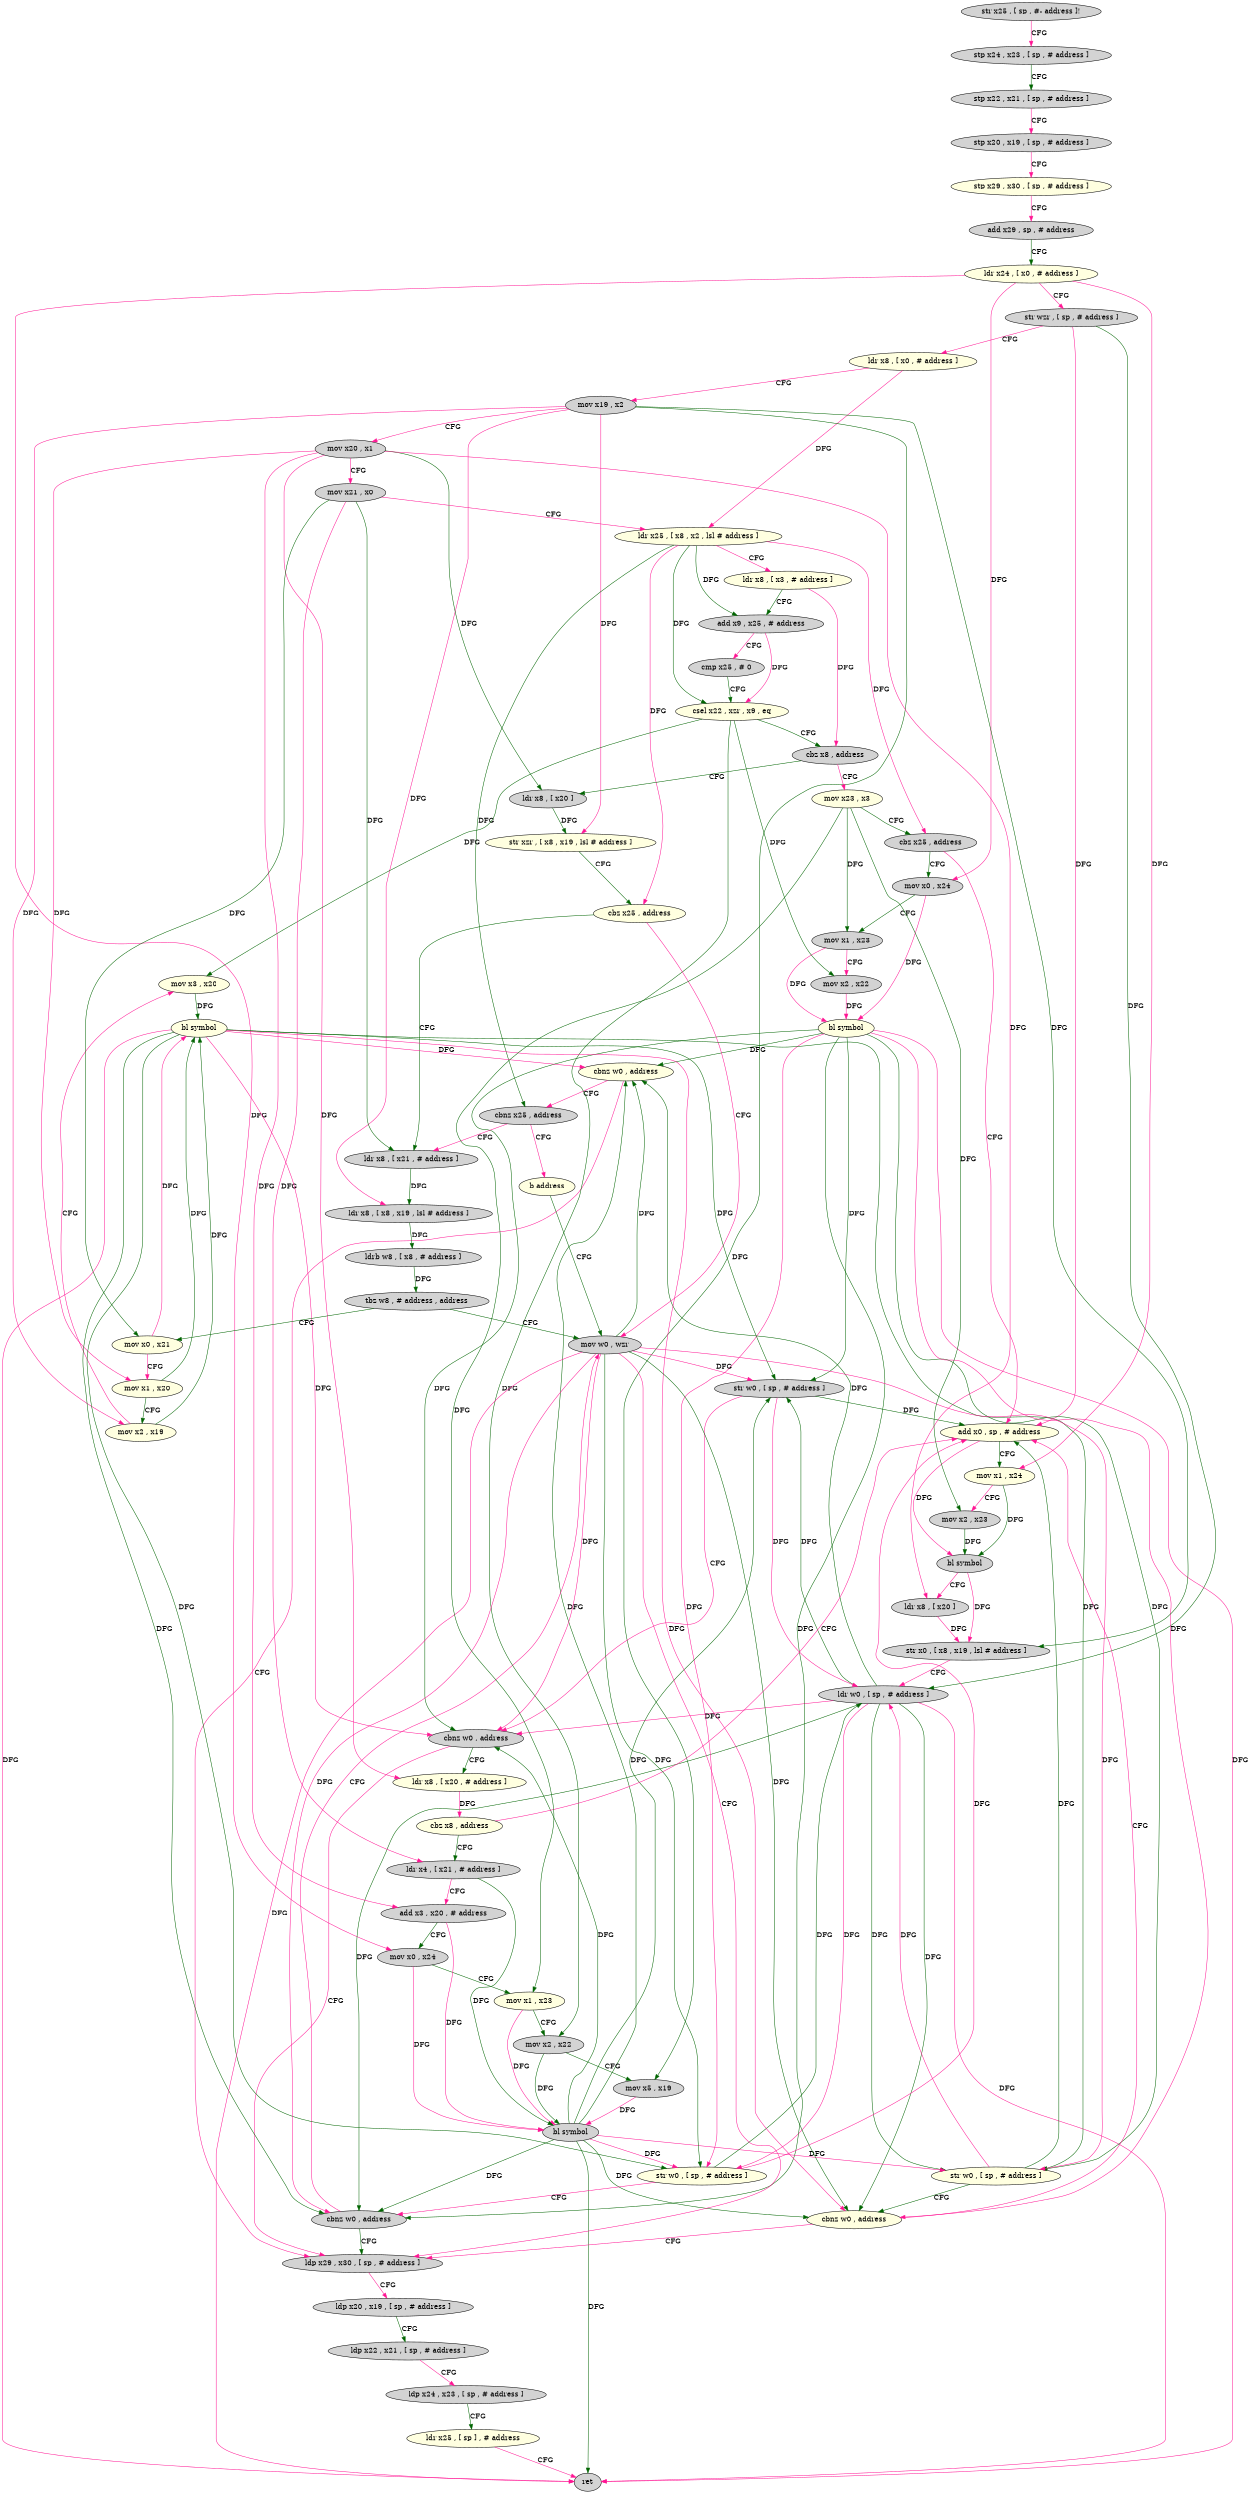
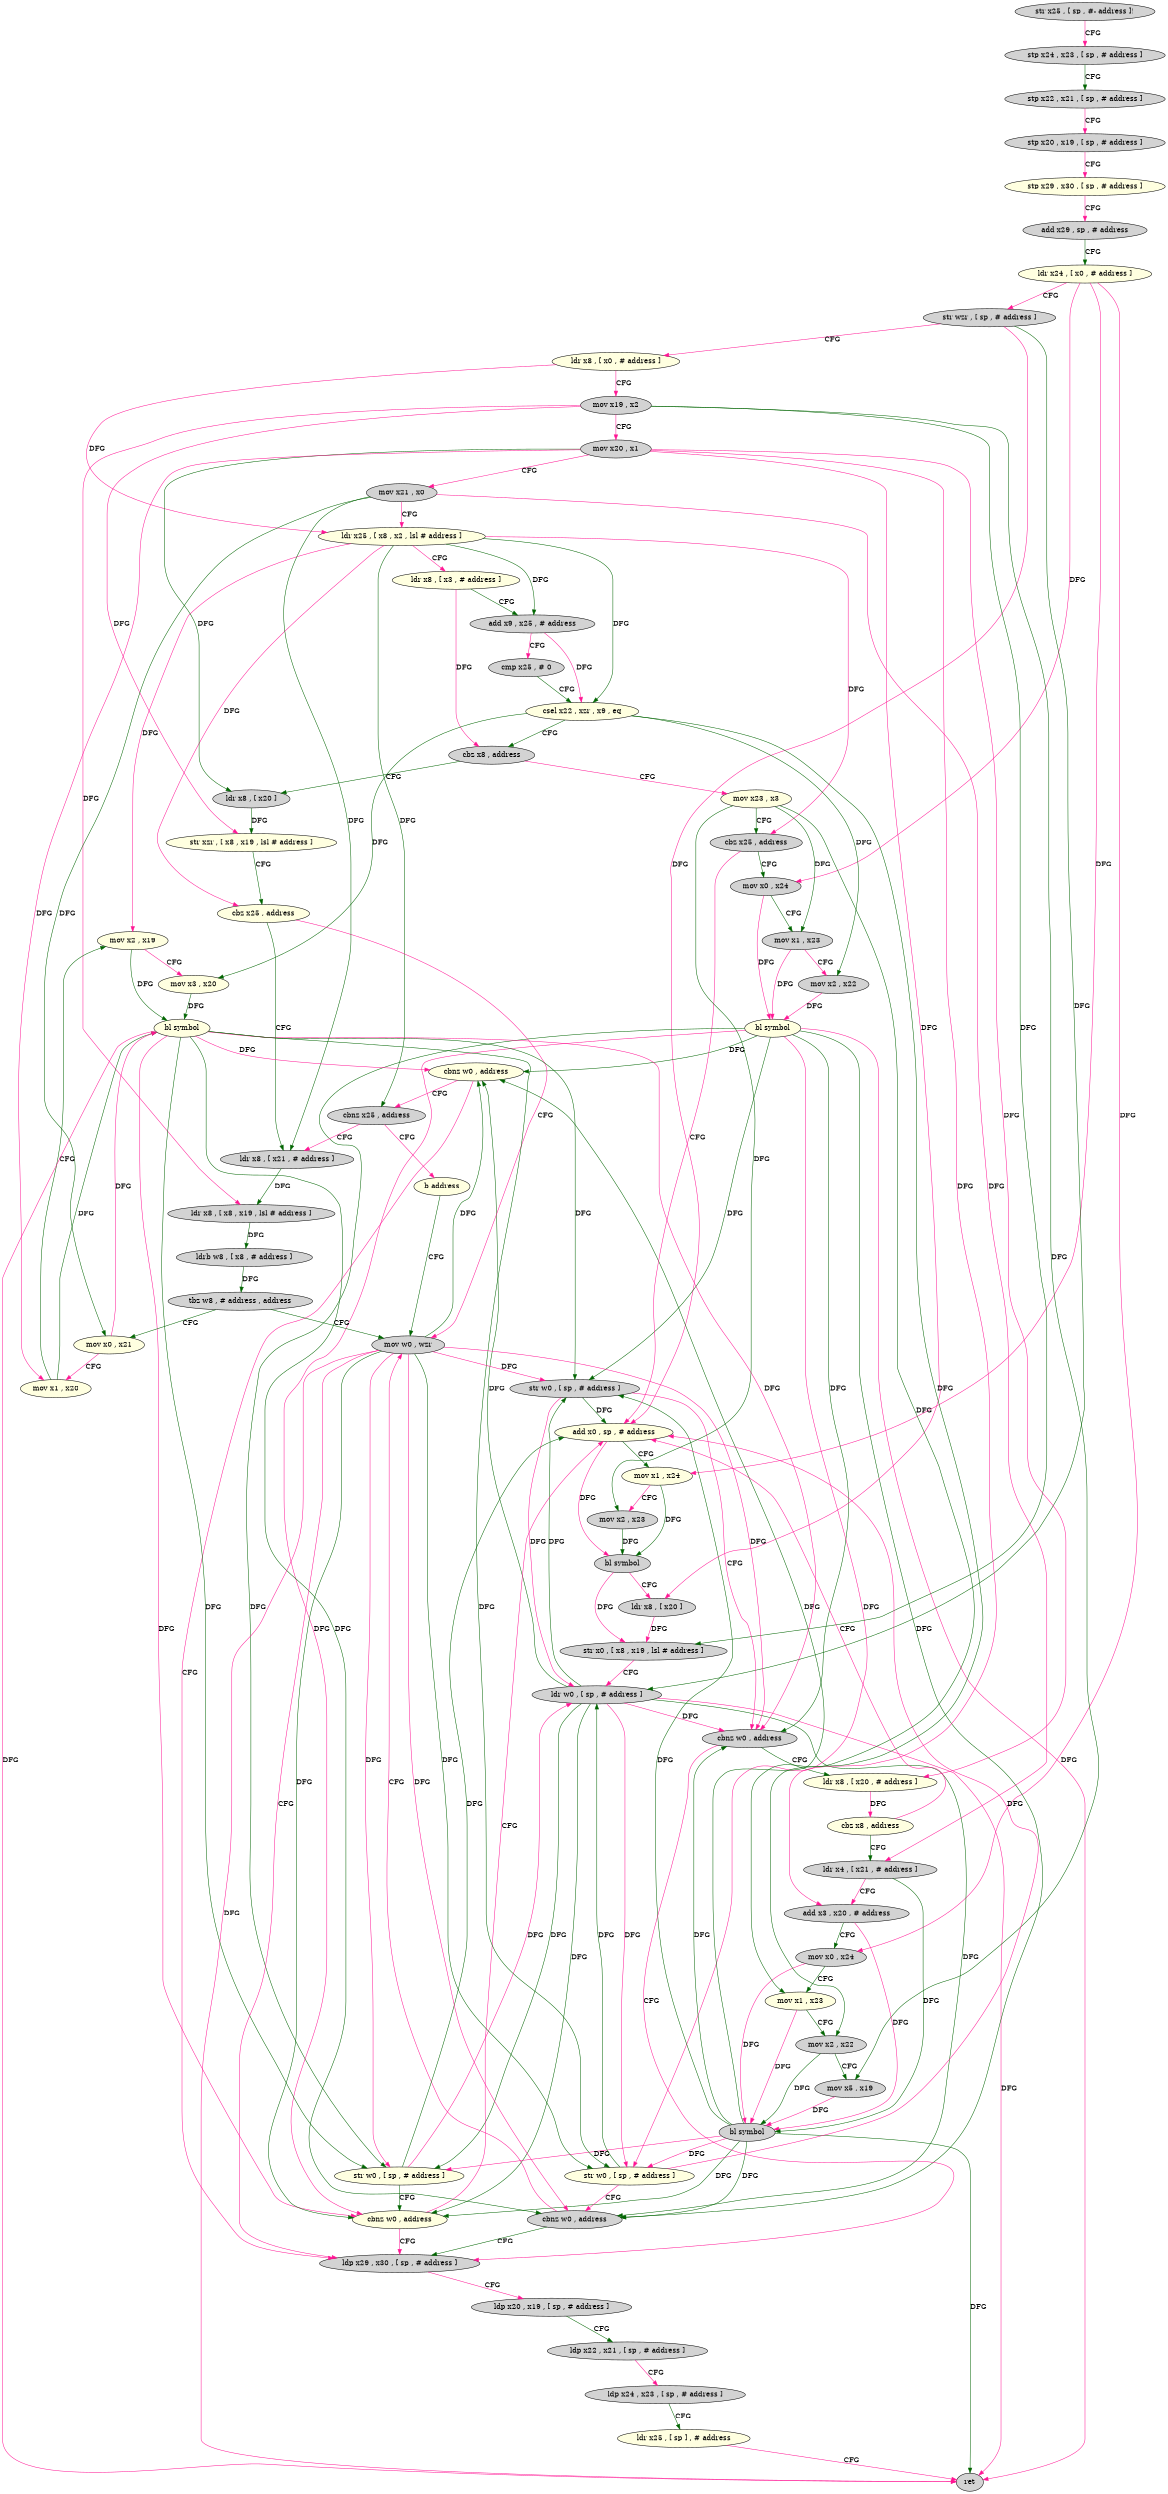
(35, 693) -> (161, 680)
